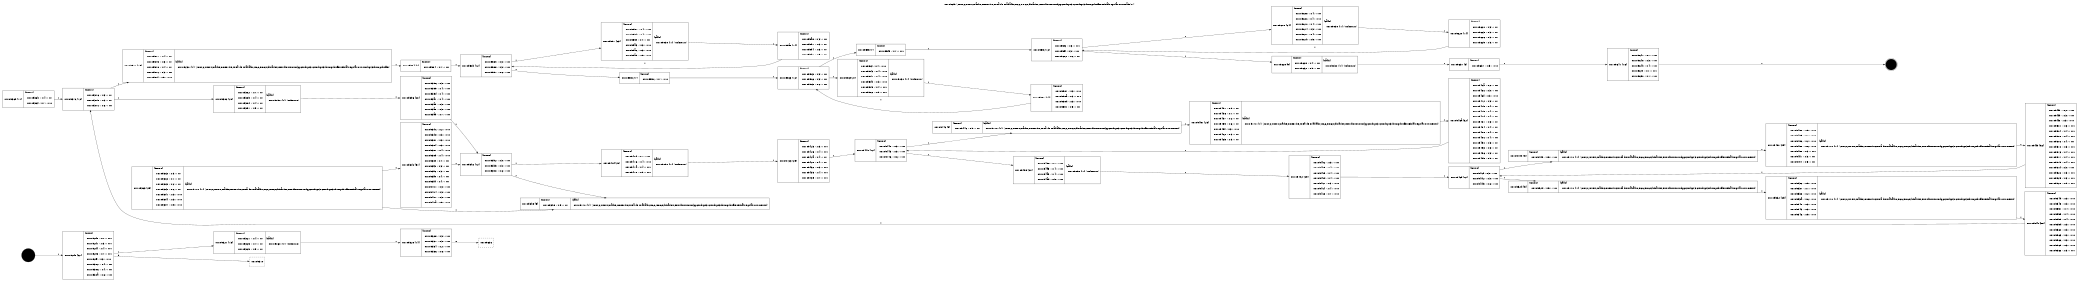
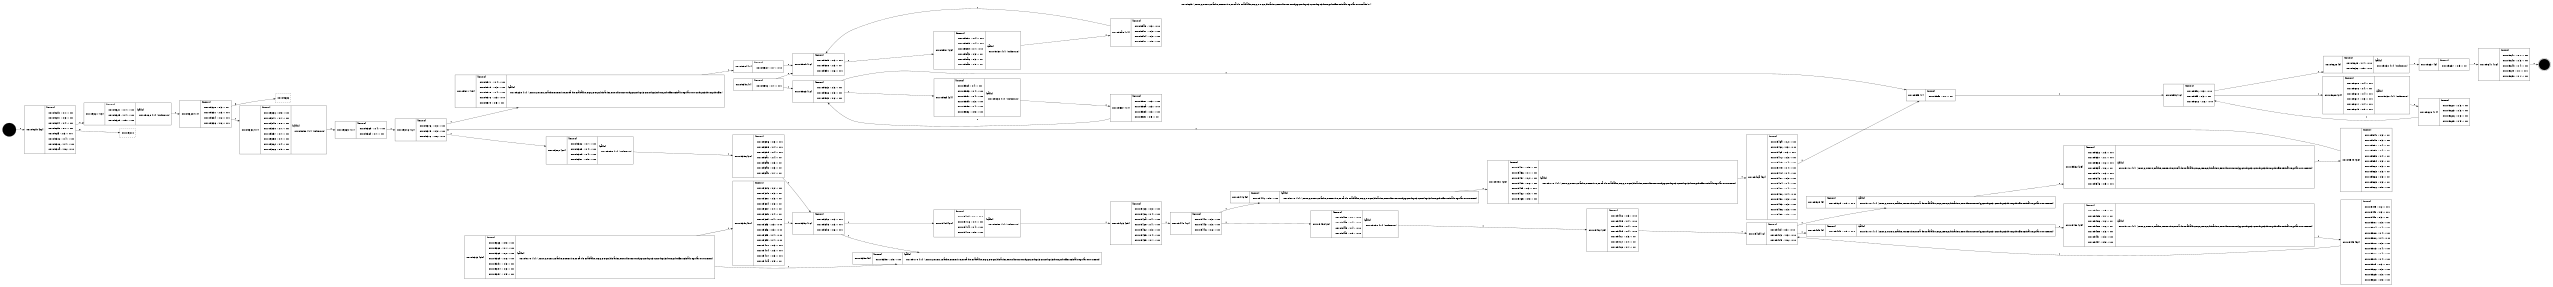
(565, 75) -> (783, 76)
none -> (283, 130)
(1179, 152) -> (1858, 133)
